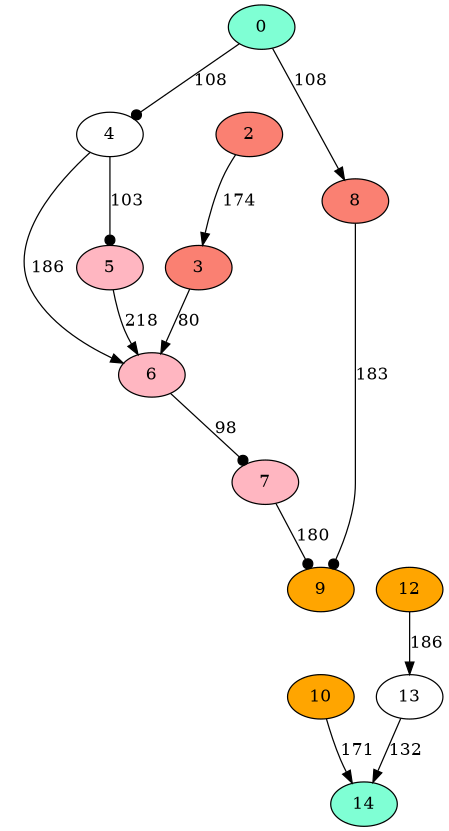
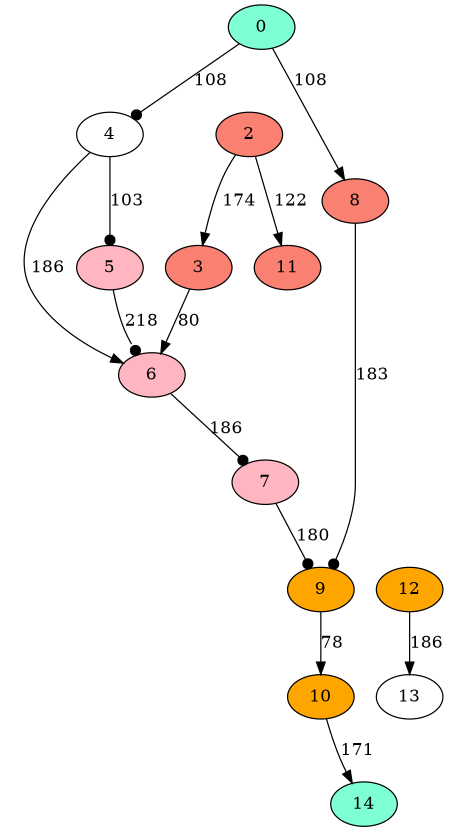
none -> (288, 268)
(120, 318) -> (120, 318)
(226, 429) -> (226, 429)
none -> (321, 637)
(389, 744) -> none
